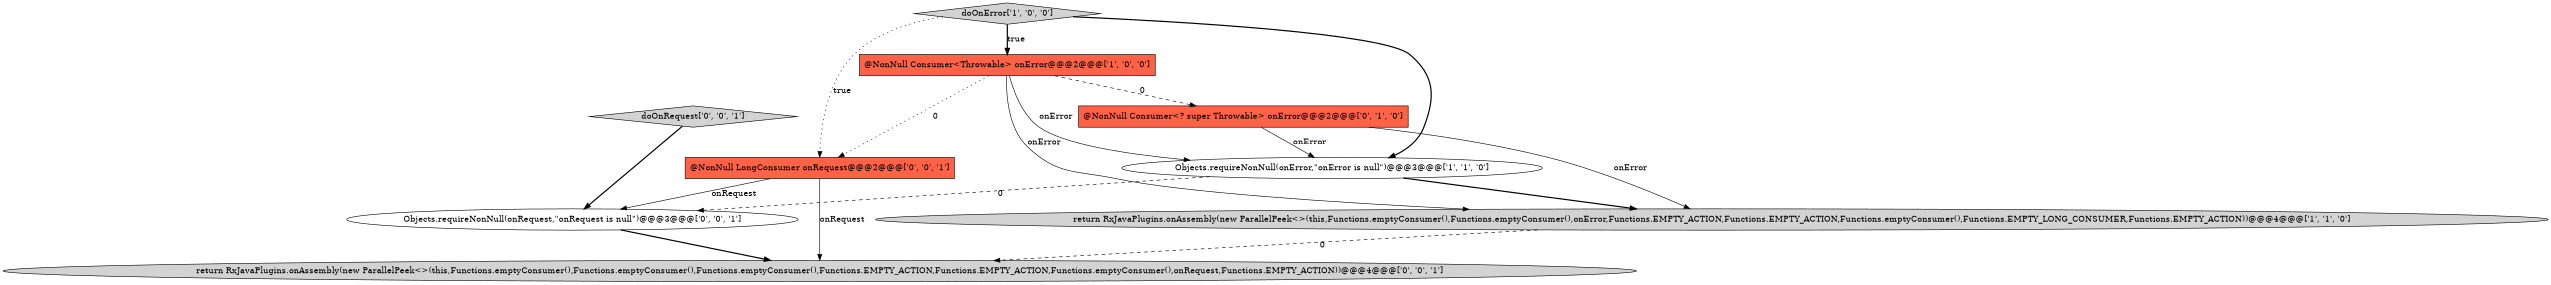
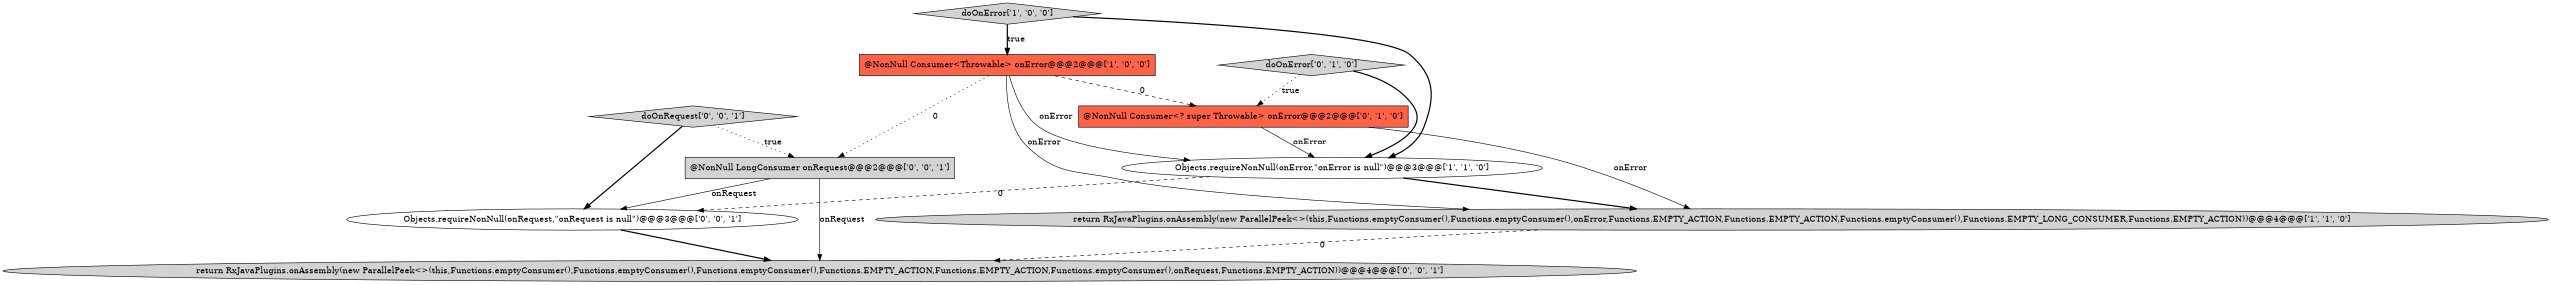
(852, 57) -> (751, 140)
none -> (1311, 65)
(820, 168) -> (820, 168)
